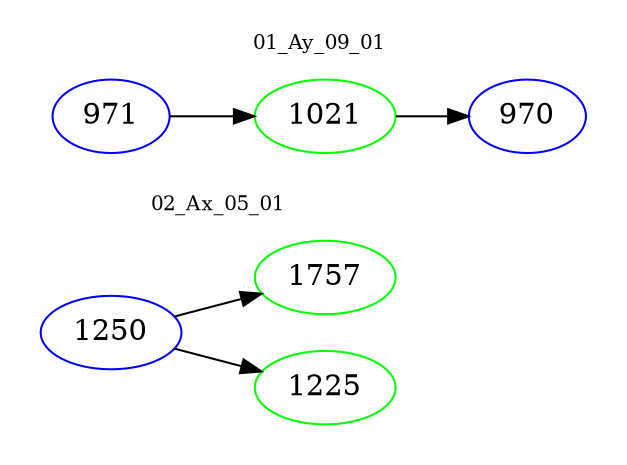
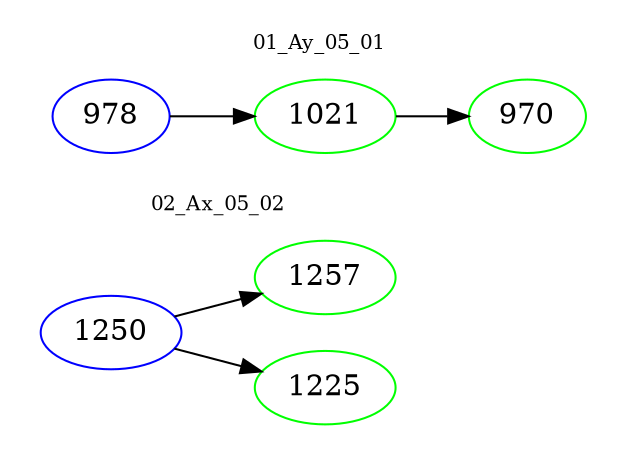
(319, 44) -> (319, 44)
(111, 116) -> (111, 116)
(527, 116) -> (527, 116)
(218, 205) -> (218, 205)
(325, 277) -> (325, 277)
